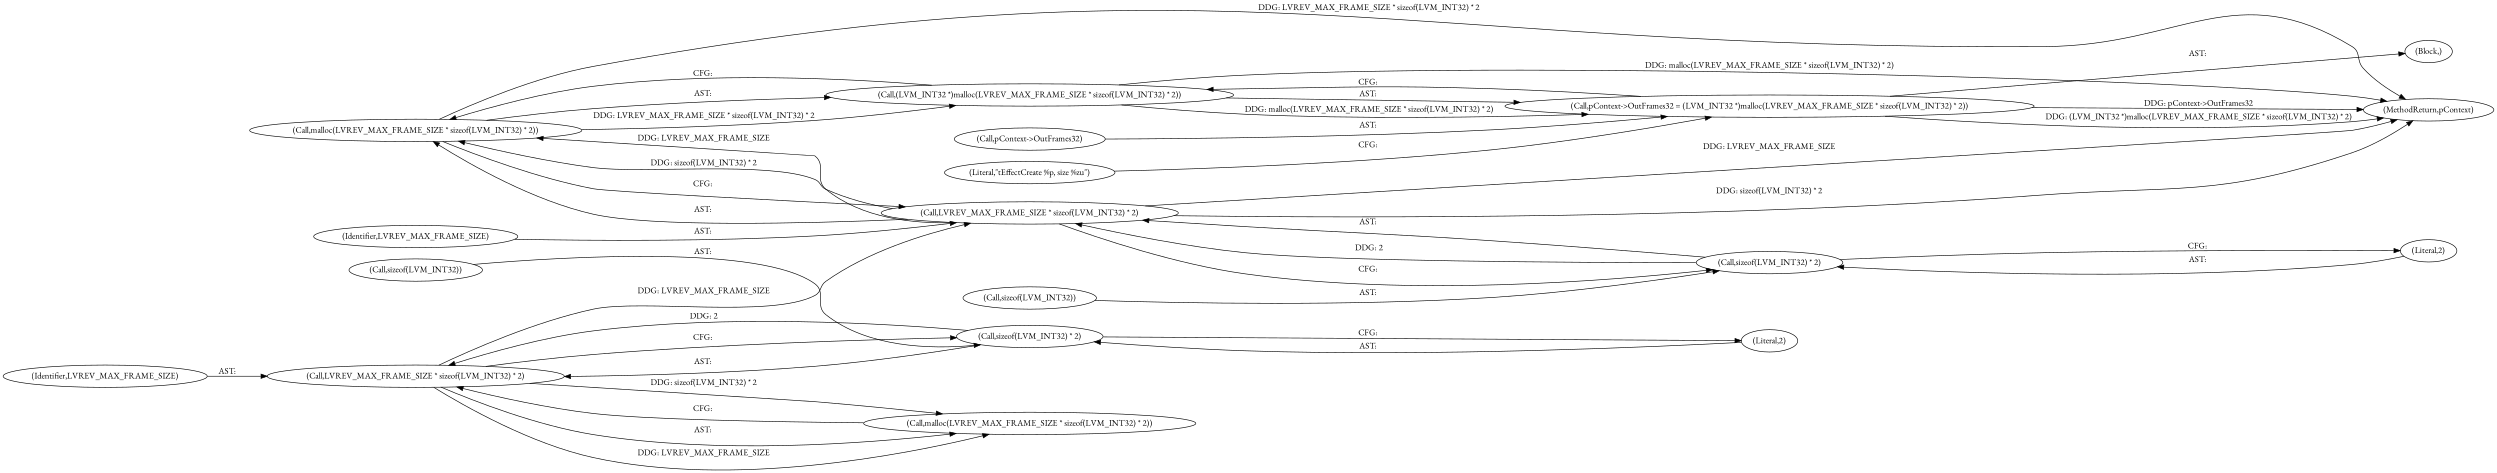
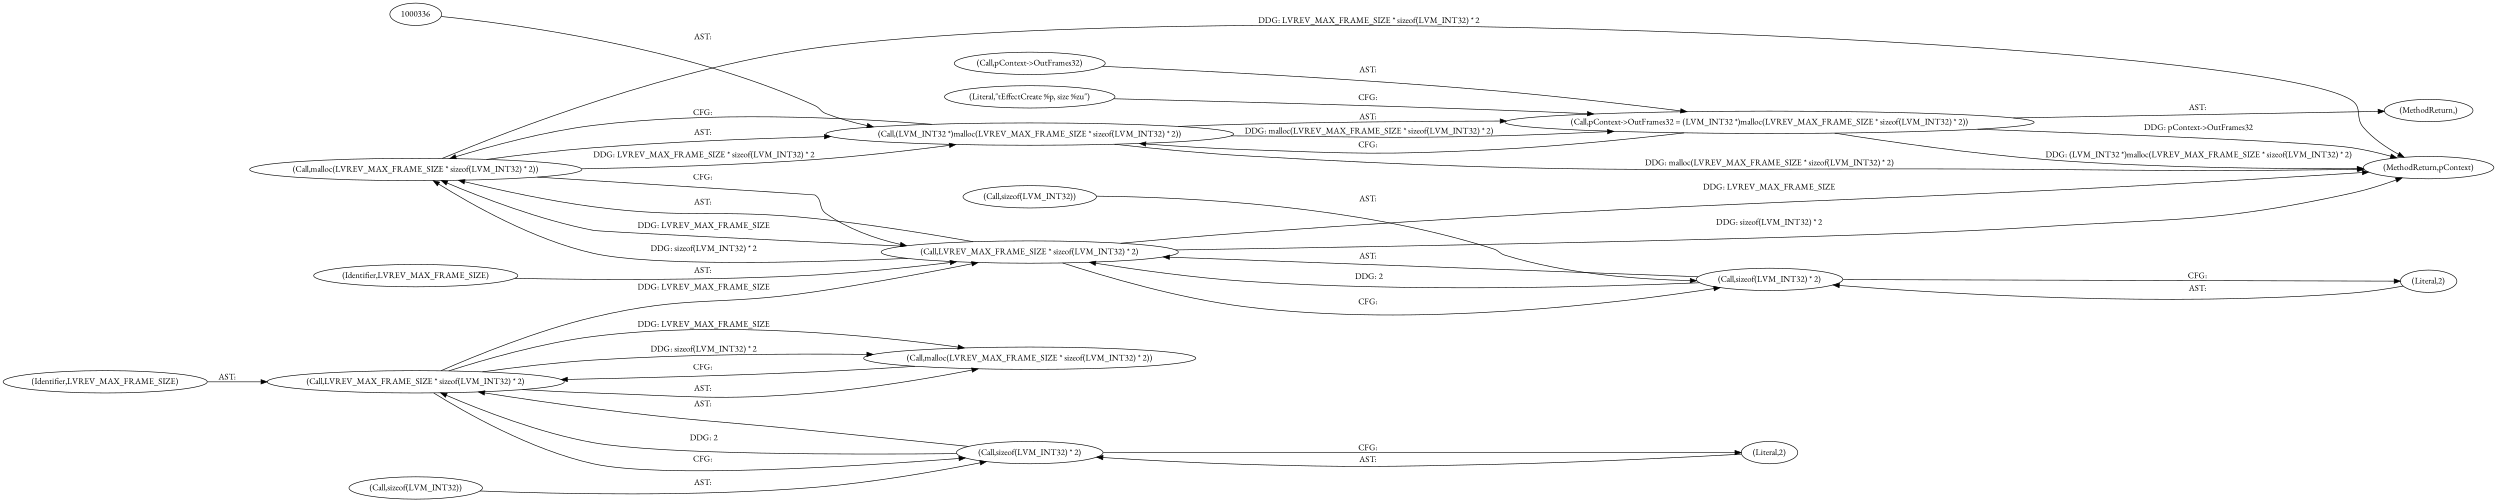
none -> (416, 14)
(2429, 52) -> (2429, 111)
